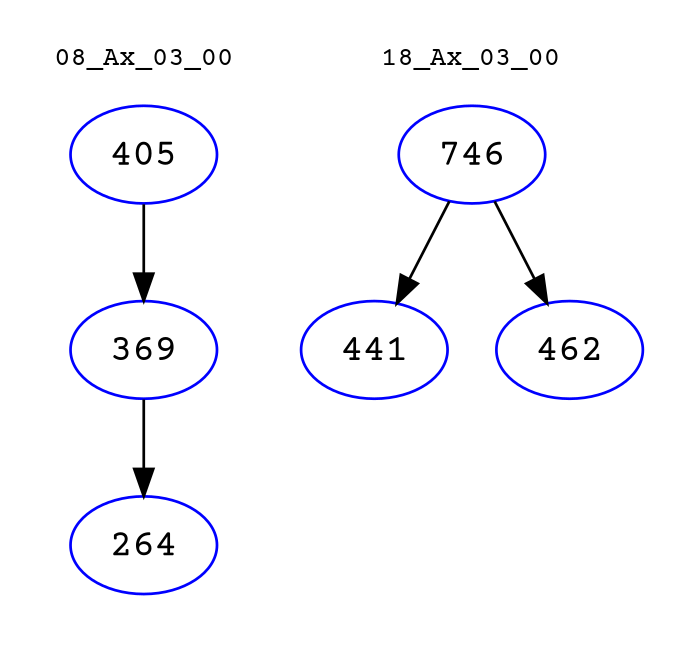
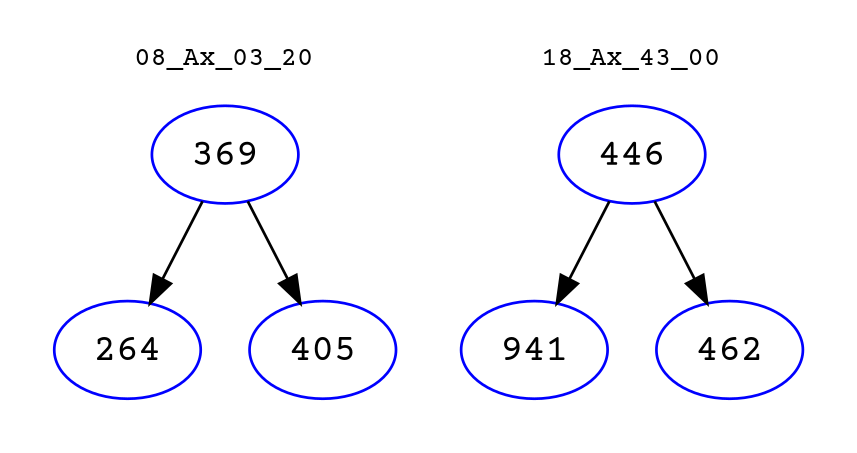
(145, 58) -> (225, 58)
(472, 58) -> (632, 58)
(472, 155) -> (632, 155)
(144, 239) -> (268, 240)
(374, 350) -> (534, 350)
